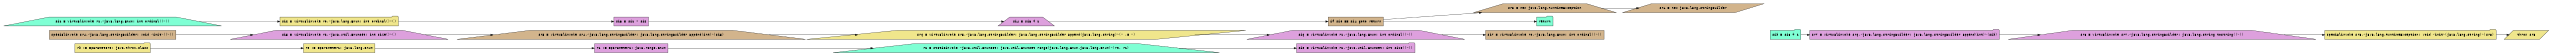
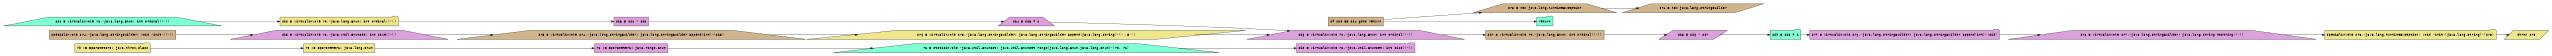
(1187, 22) -> (1168, 26)
none -> (1693, 35)
